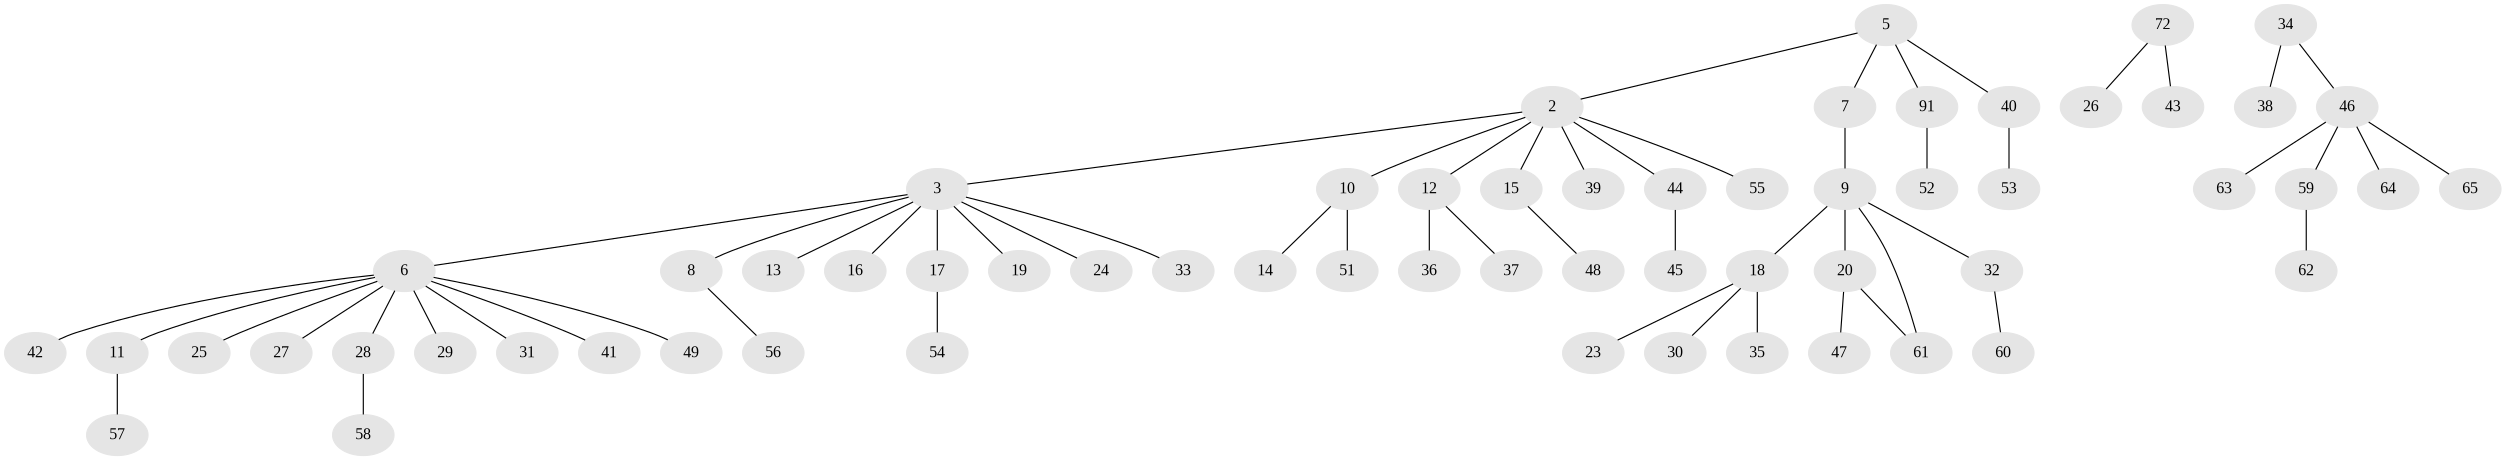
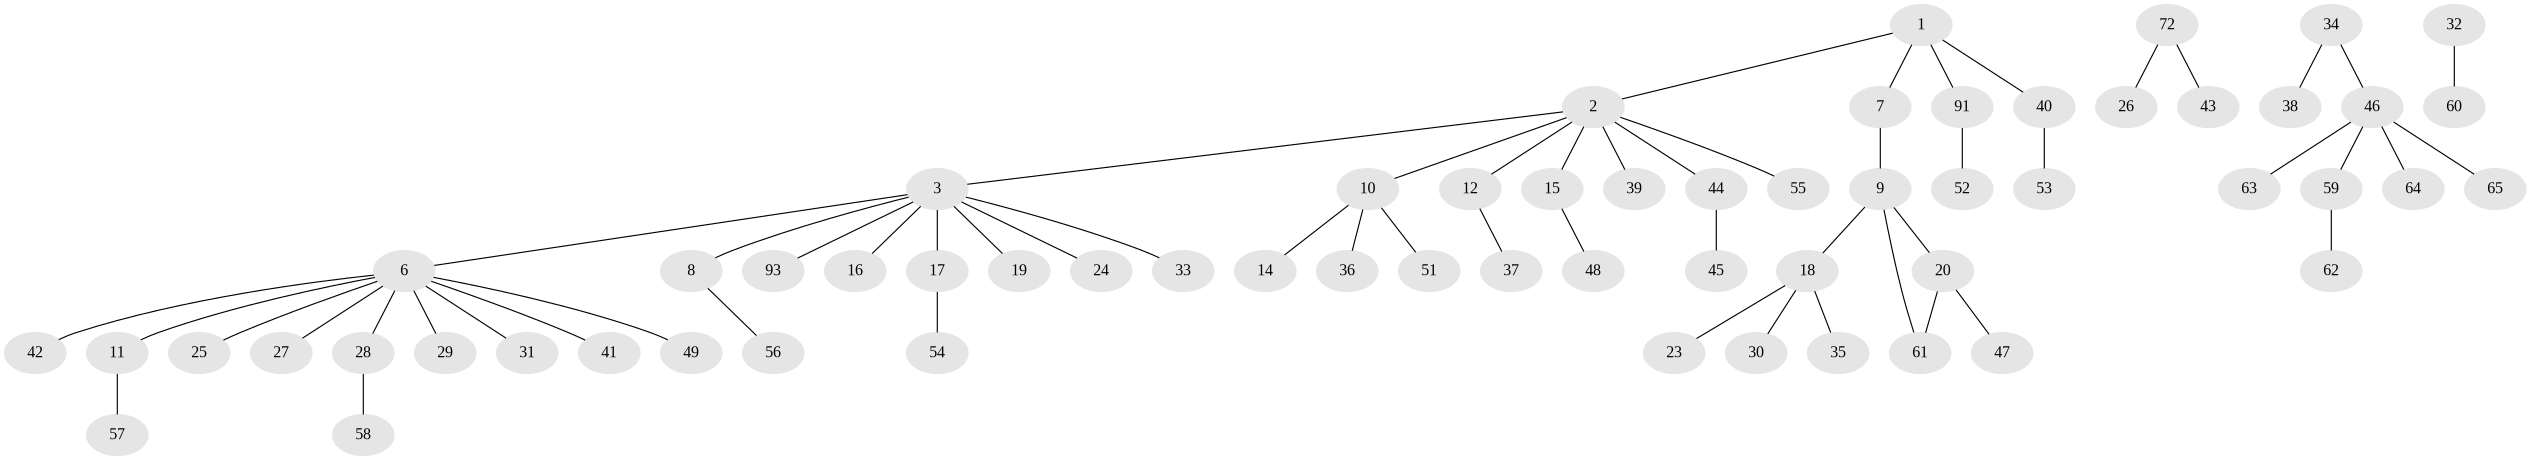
(1886, 25) -> (1921, 25)
(1429, 230) -> (1358, 230)
(1919, 230) -> none
(773, 271) -> (773, 271)
